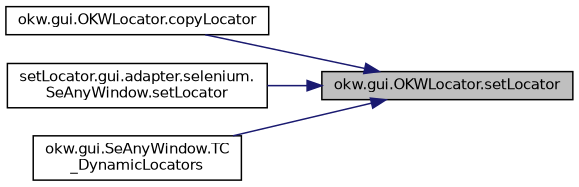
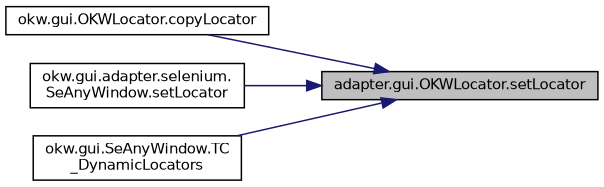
(137, 86) -> (137, 86)
(447, 86) -> (460, 86)
